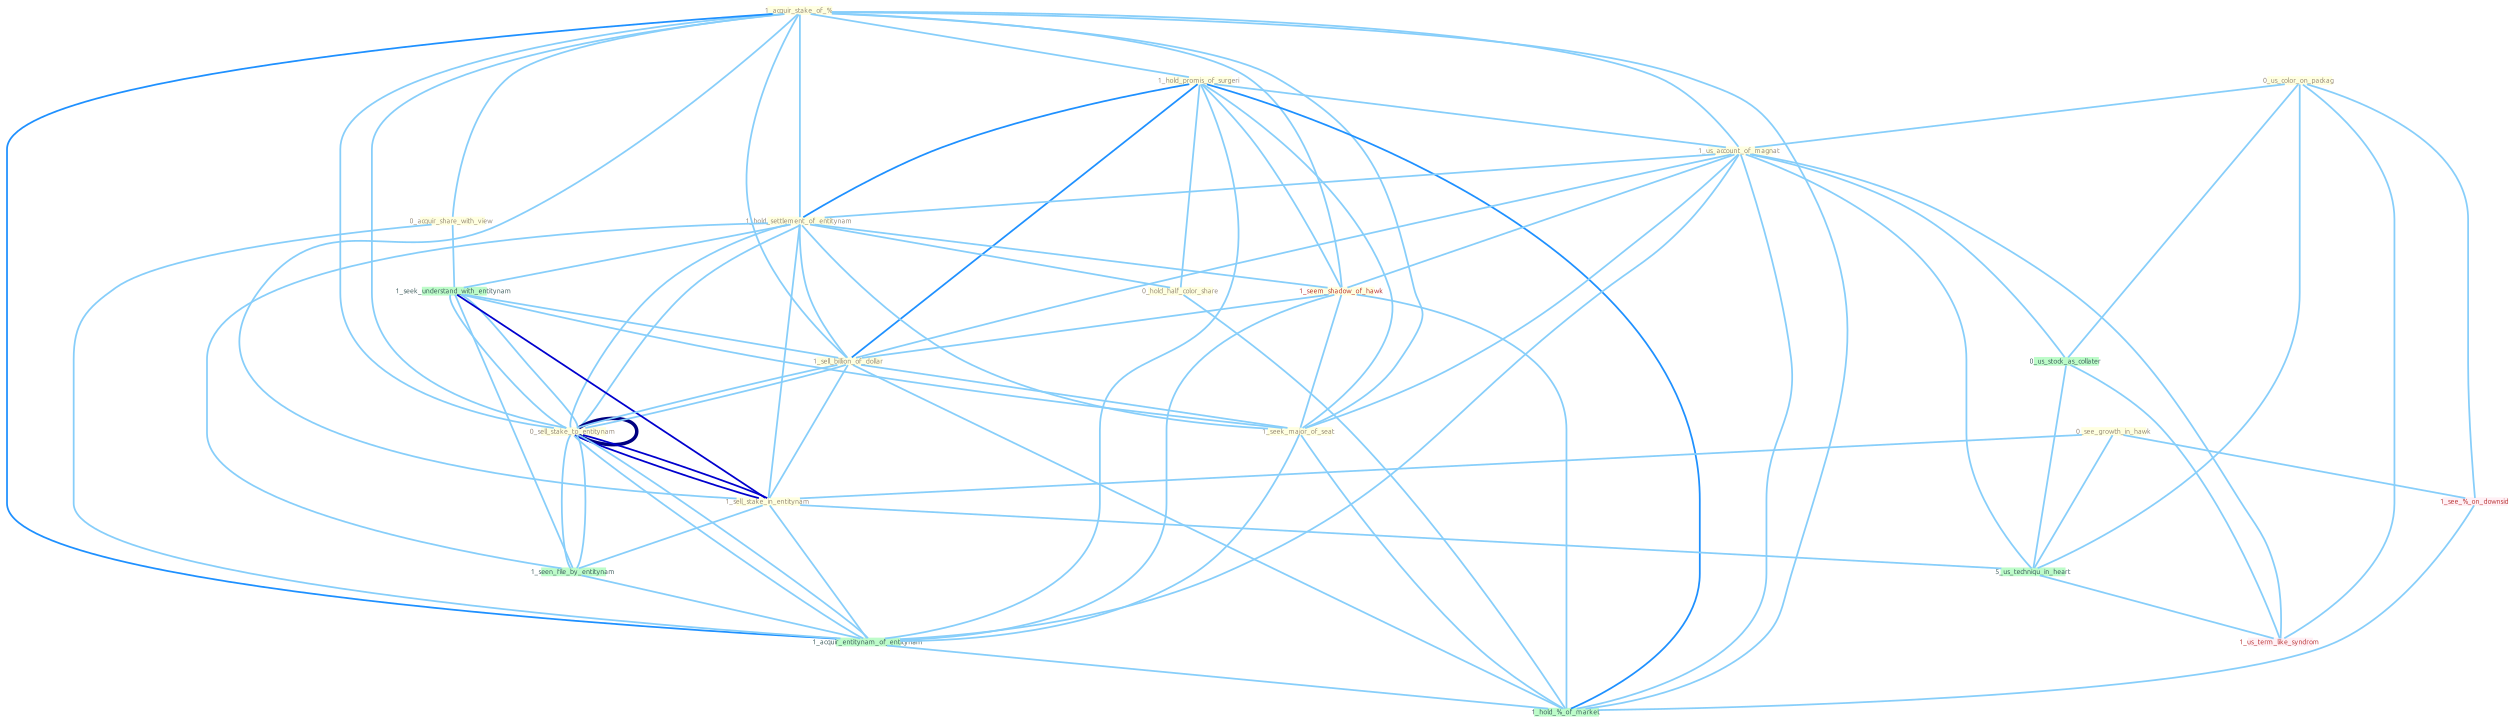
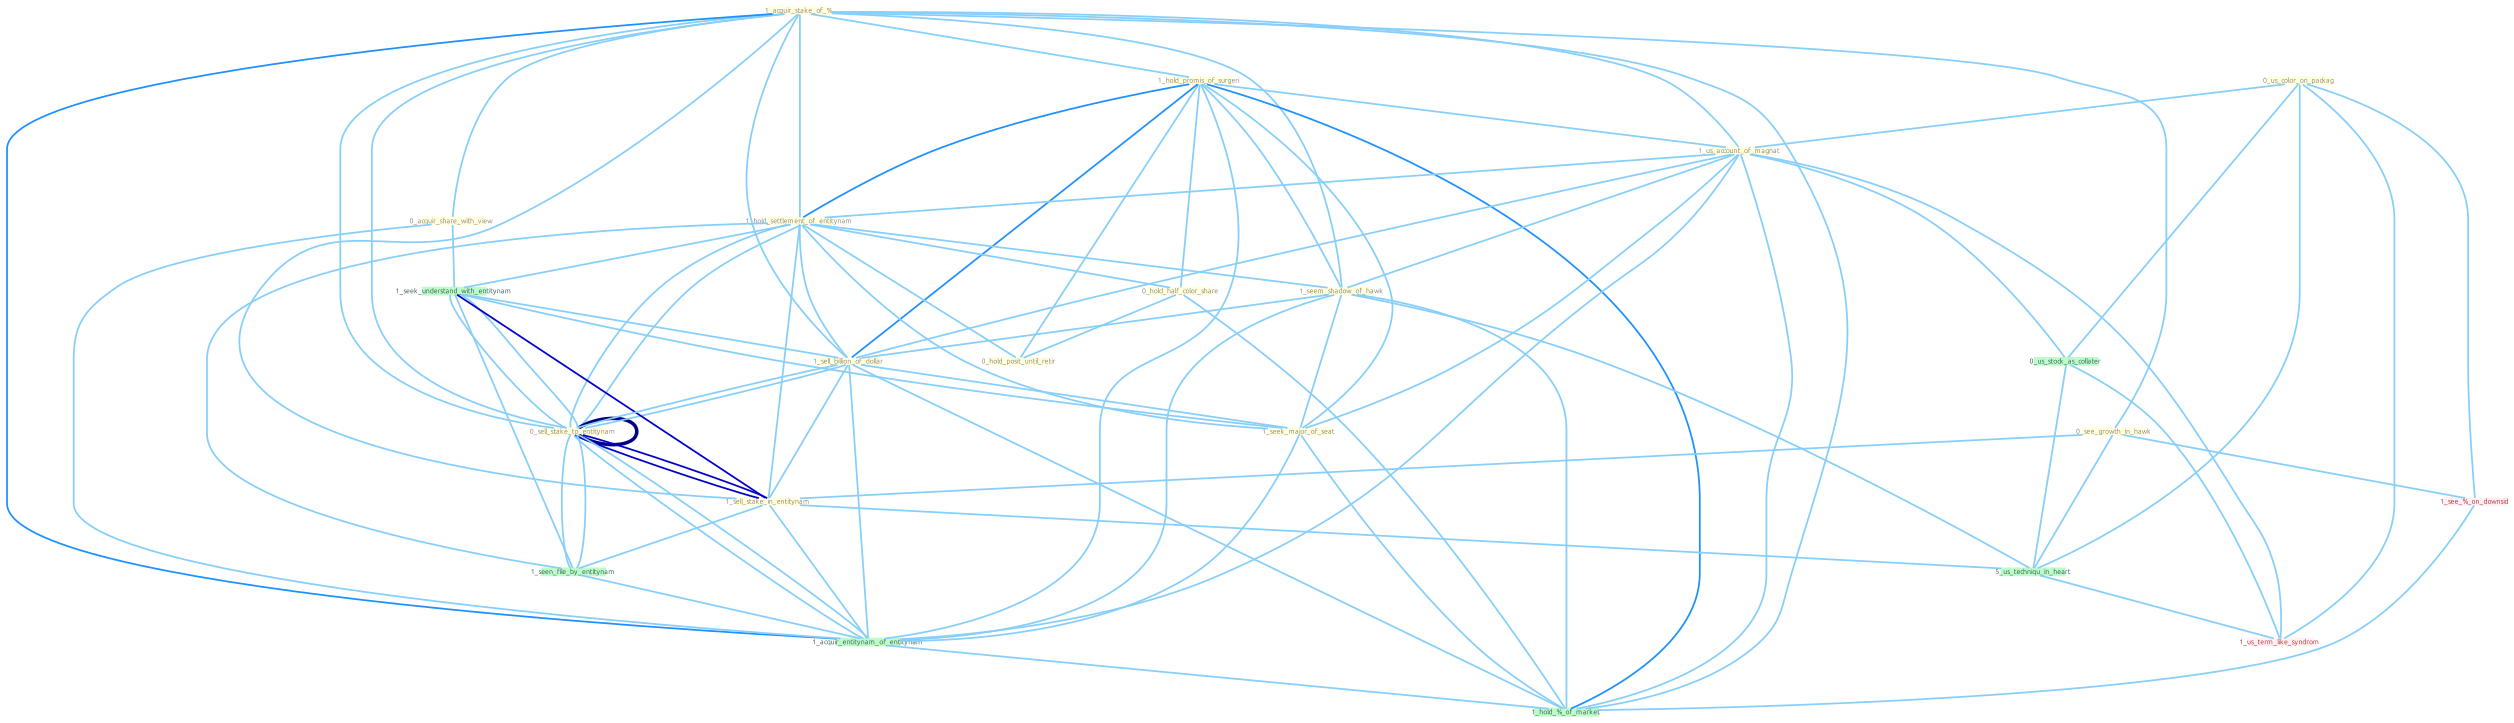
(1280, 80) -> (1662, 40)
(1342, 291) -> (1342, 291)
(1958, 314) -> (1702, 403)
none -> (1019, 361)
none -> (857, 481)
